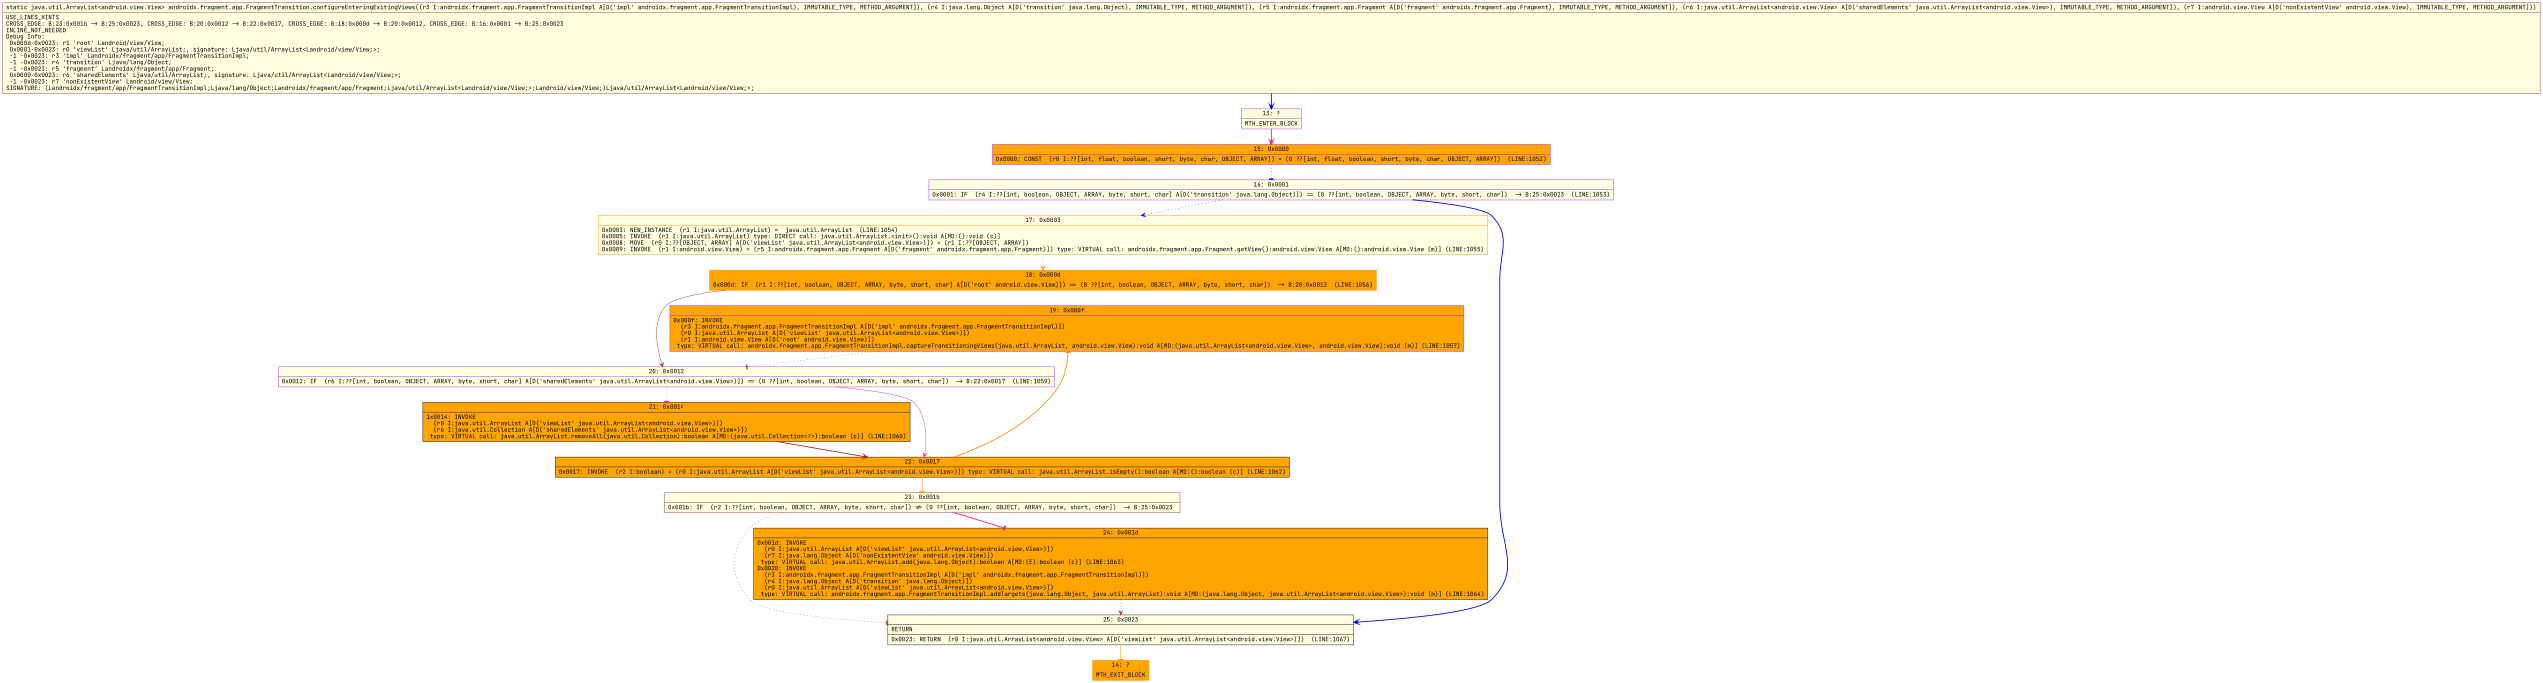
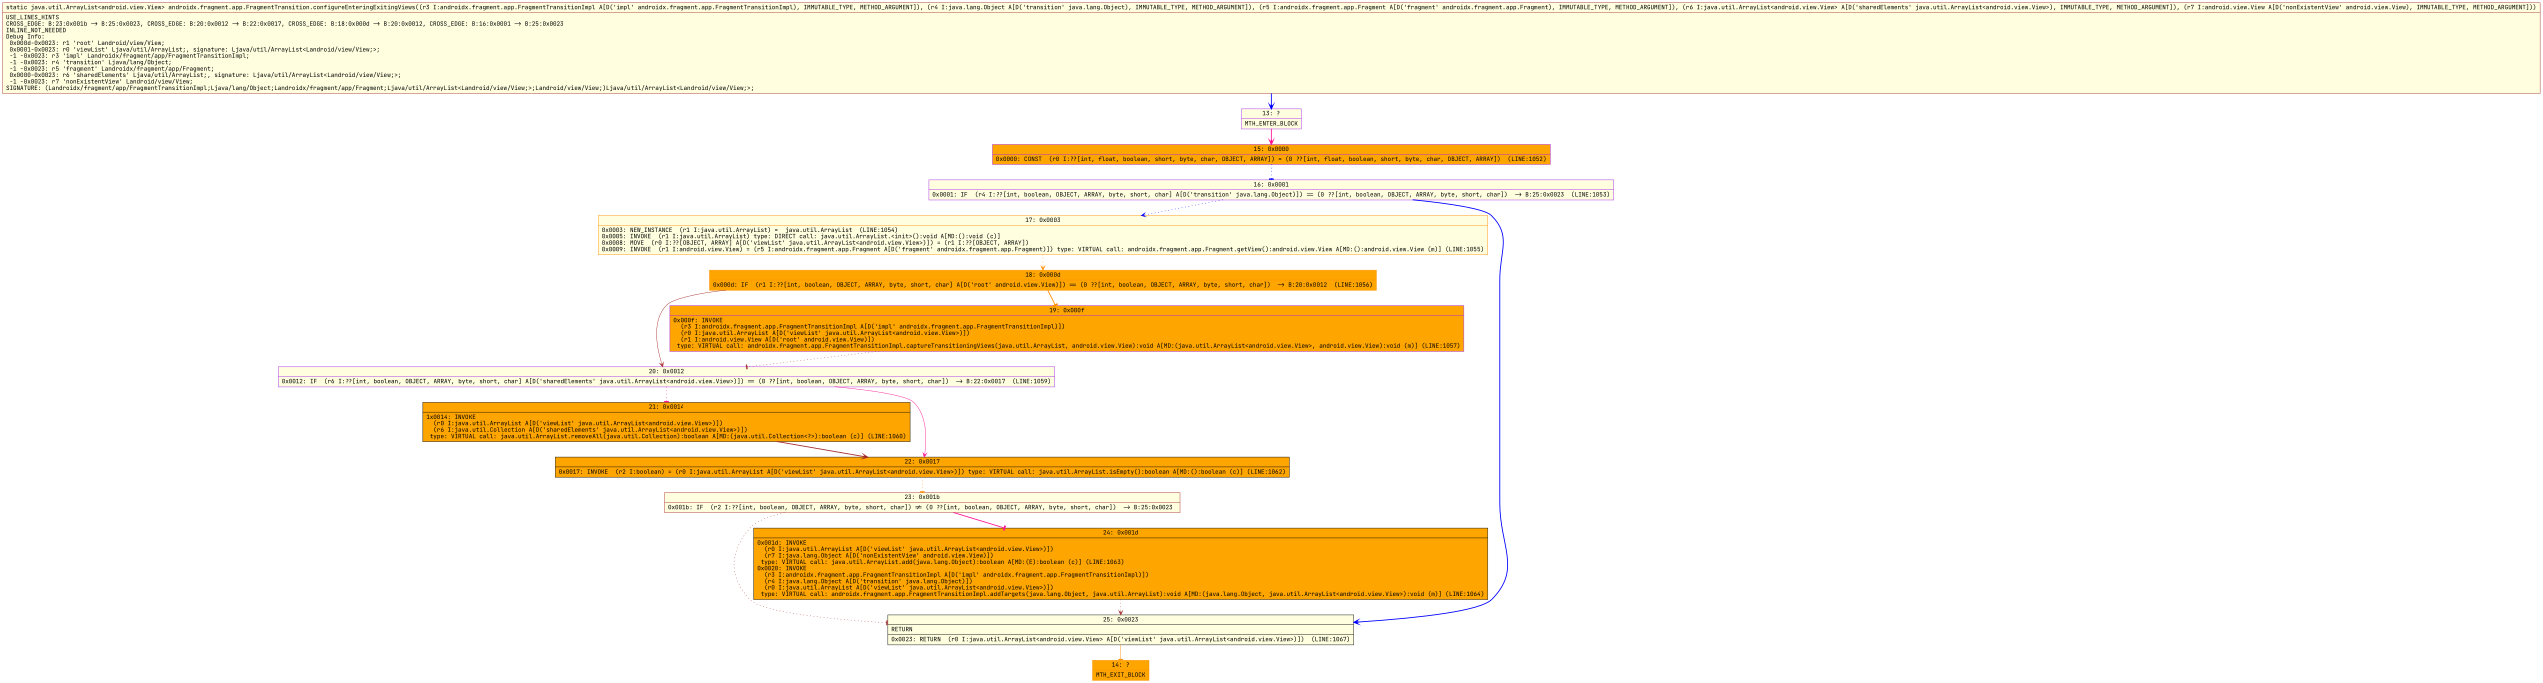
(1026, 420) -> (1051, 297)
(922, 484) -> (922, 484)
